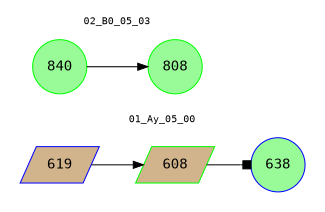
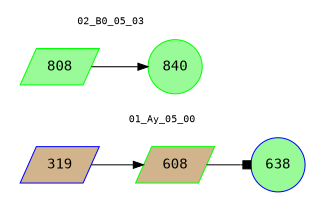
(112, 67) -> (115, 67)
(175, 67) -> (60, 67)
(60, 165) -> (60, 165)
